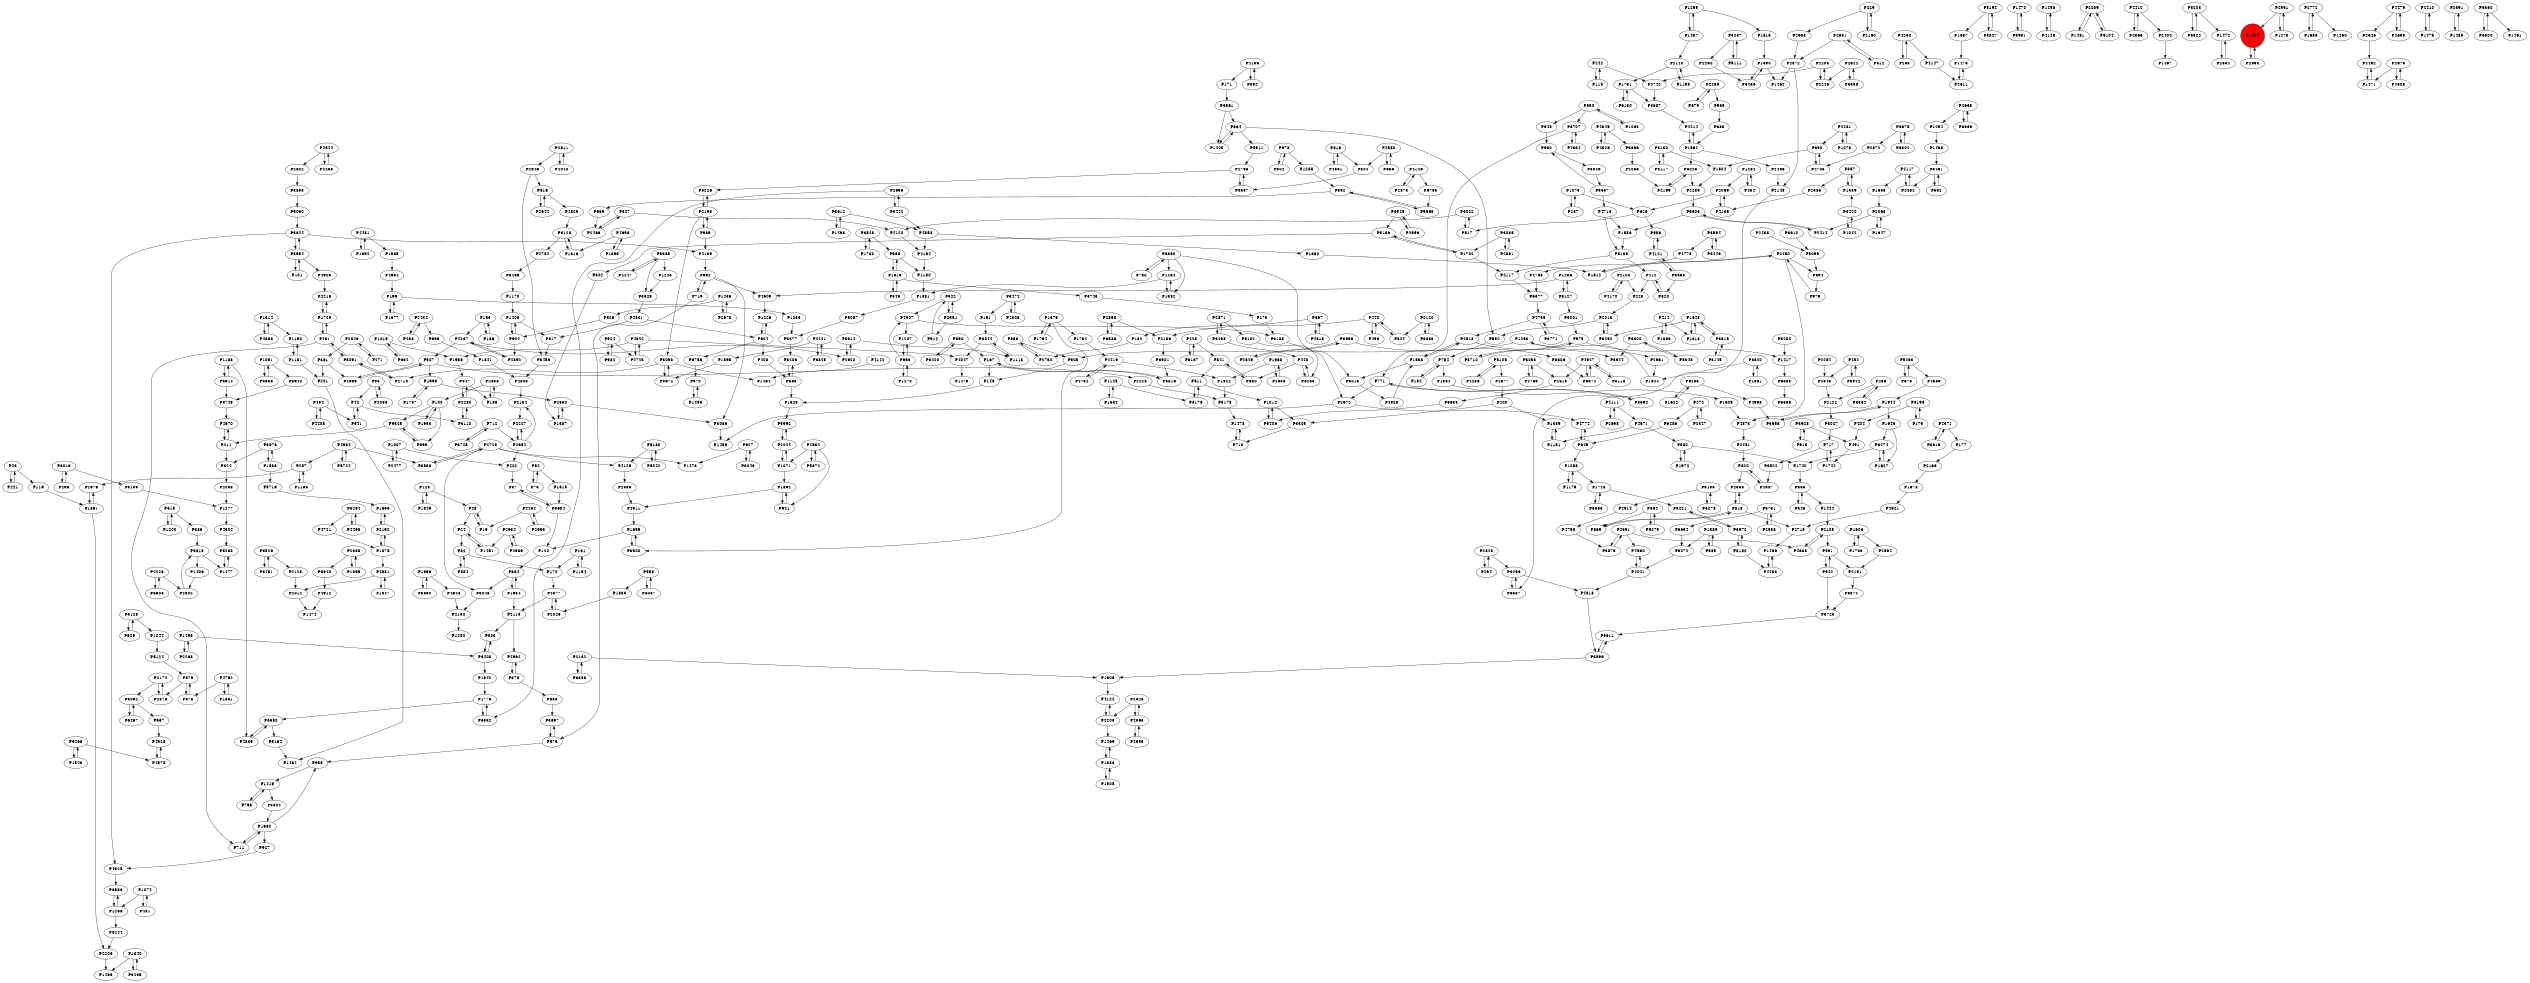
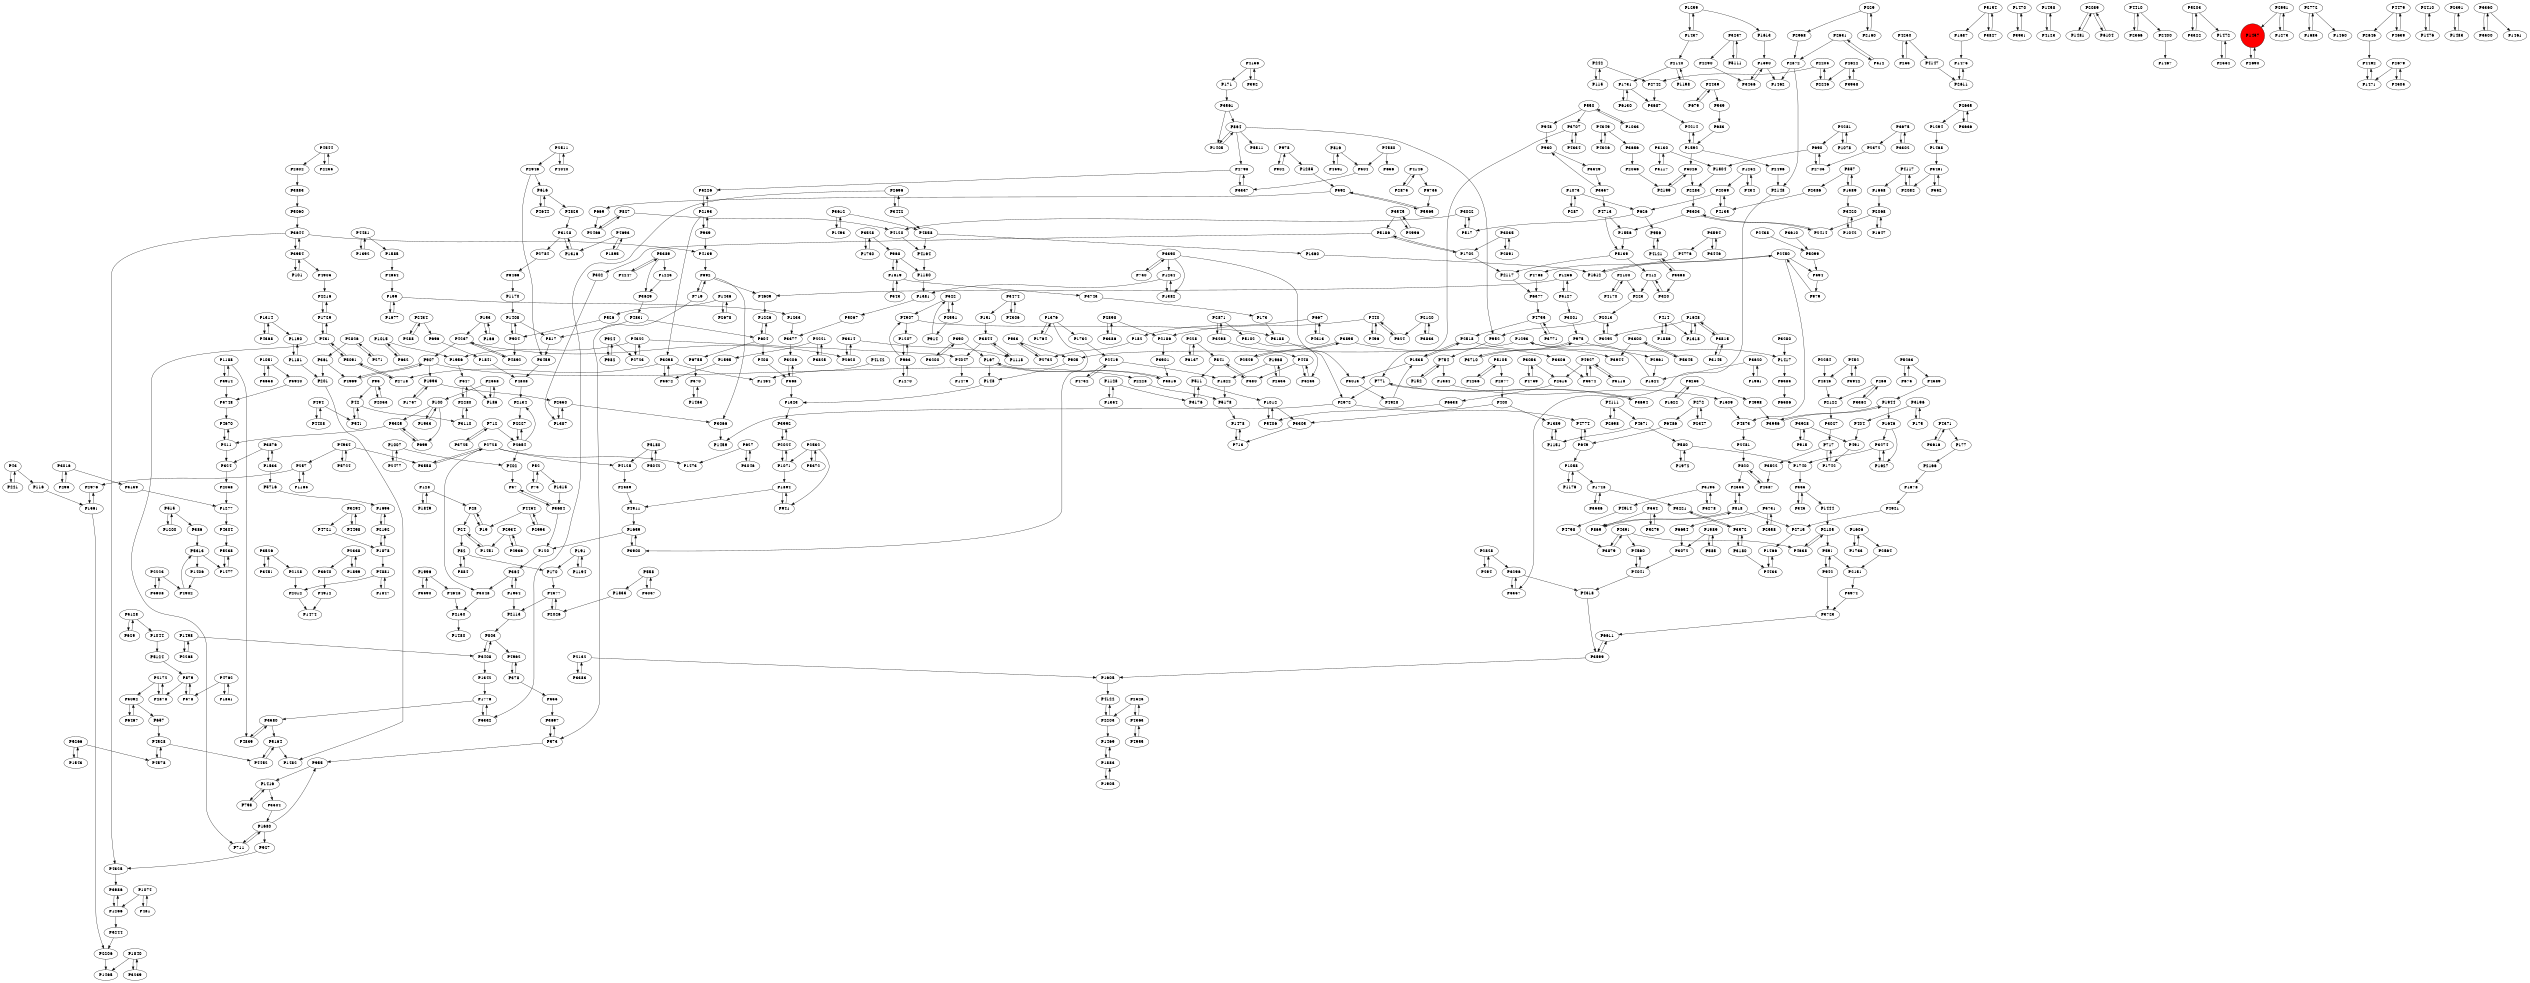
(1250, 158) -> (1239, 147)
(1391, 160) -> none
(1852, 203) -> (1848, 200)
(514, 634) -> (501, 645)
none -> (261, 763)
